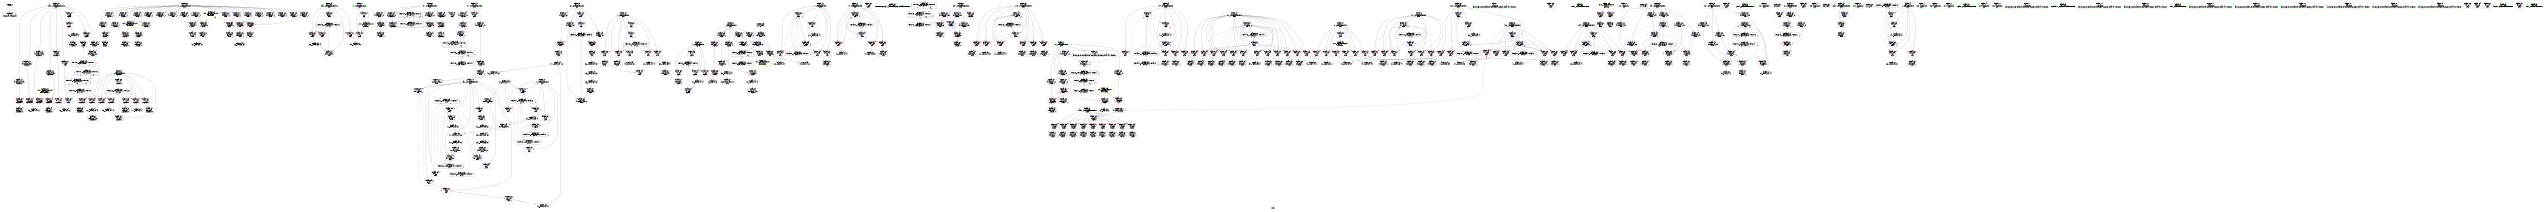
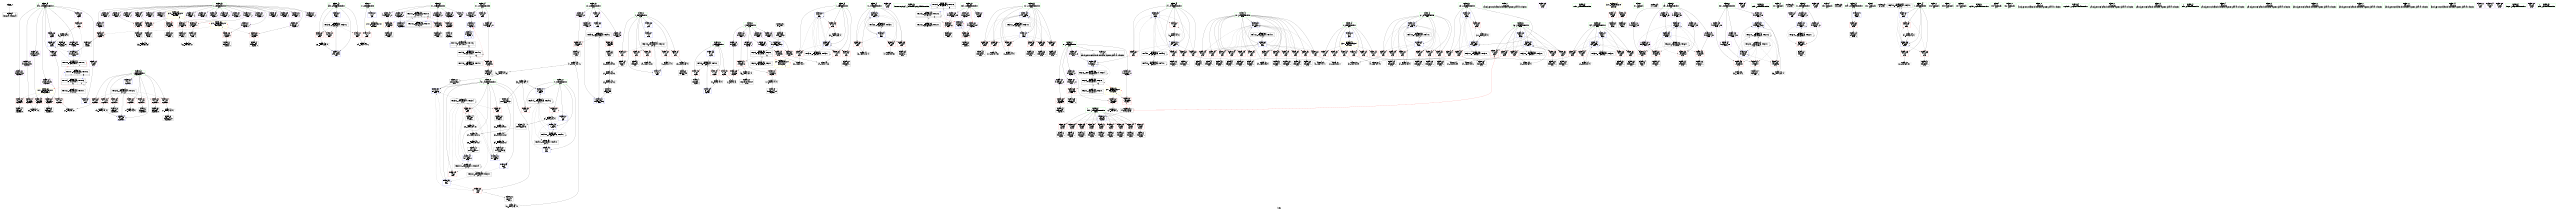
none -> (296, 15)
